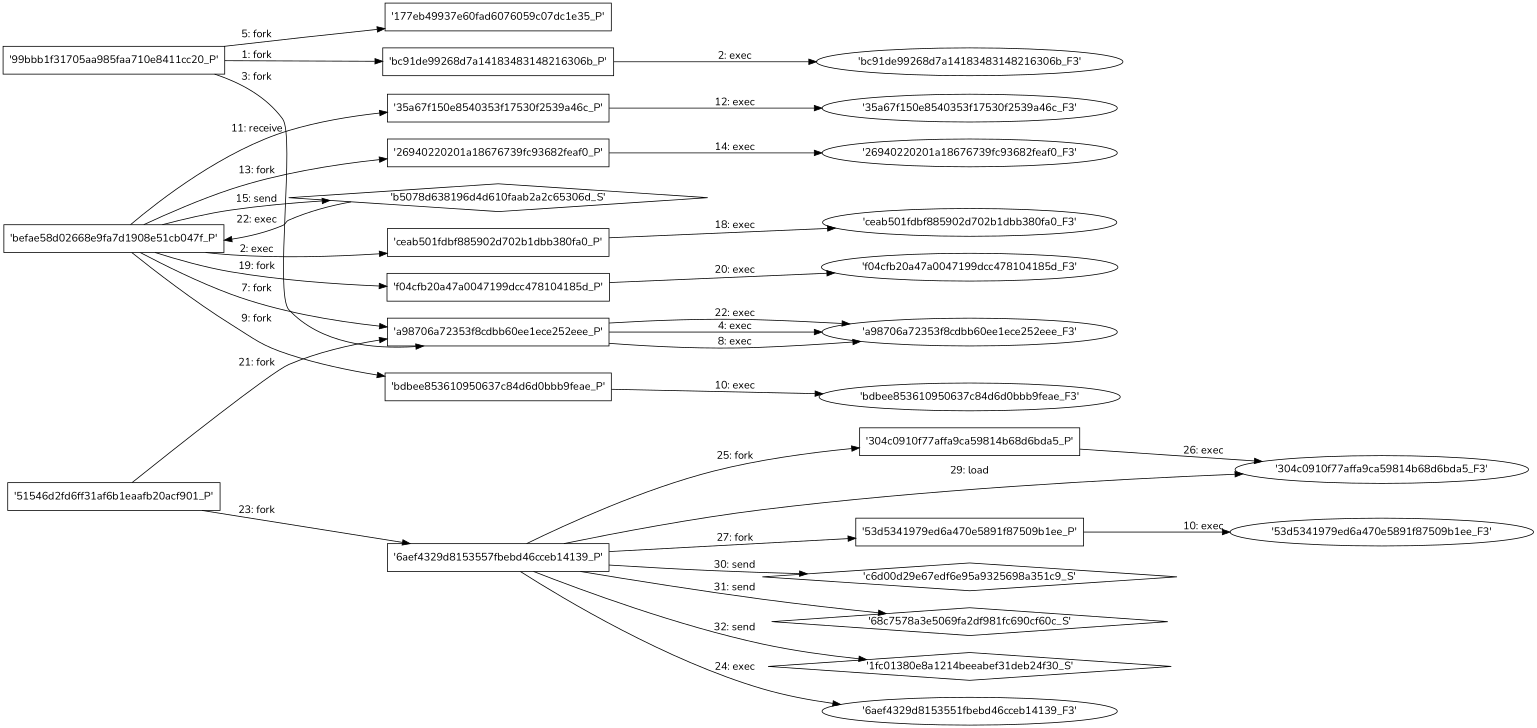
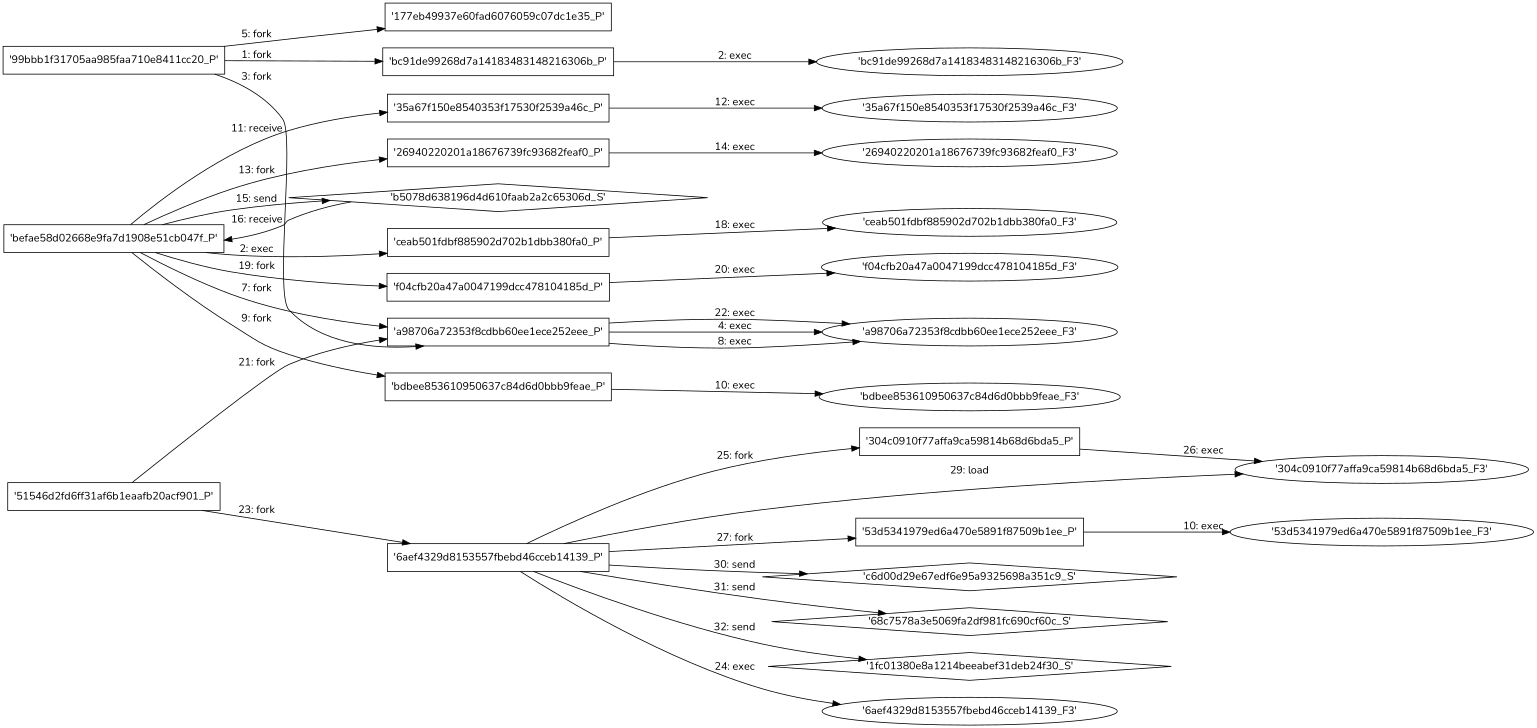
(257, 220) -> (257, 220)
(970, 711) -> (970, 711)
